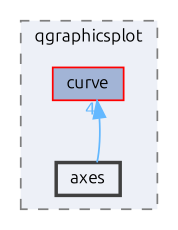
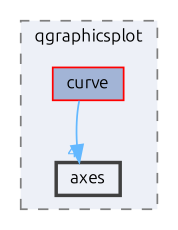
(100, 140) -> (77, 123)
